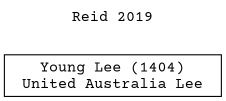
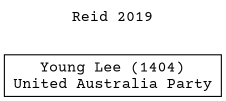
(113, 76) -> (113, 76)
